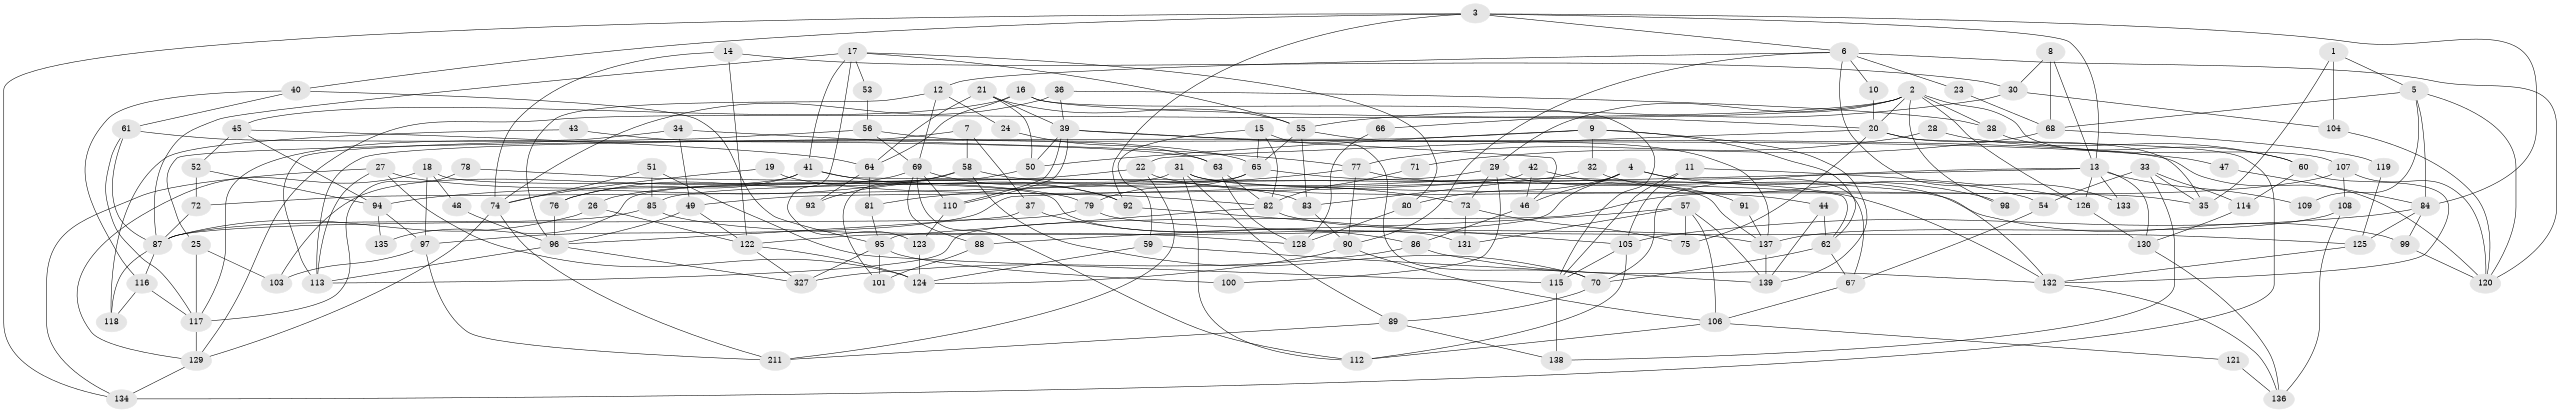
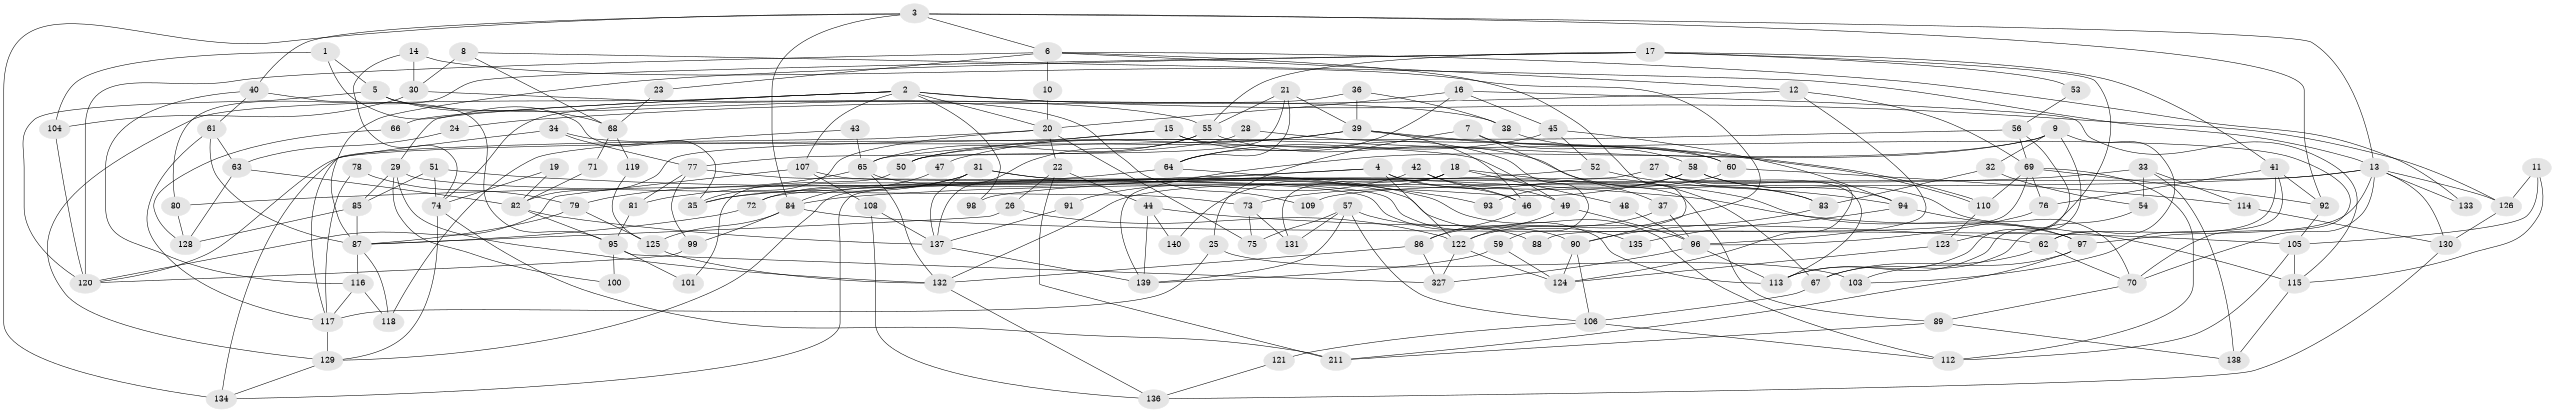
(2425, 148) -> (1894, 185)
none -> (1174, 245)
(927, 264) -> none
